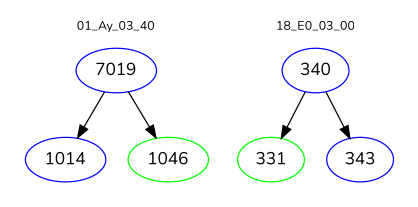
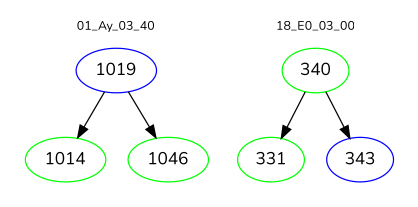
(116, 71) -> (116, 71)
(316, 71) -> (316, 71)
(66, 160) -> (66, 160)
